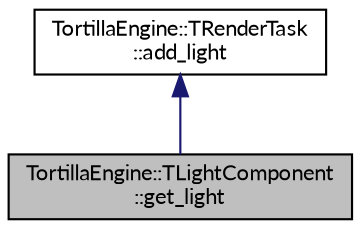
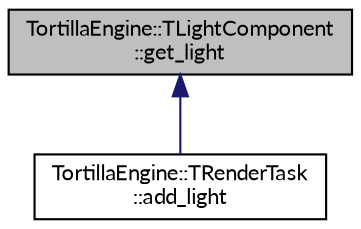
(180, 126) -> (180, 126)
